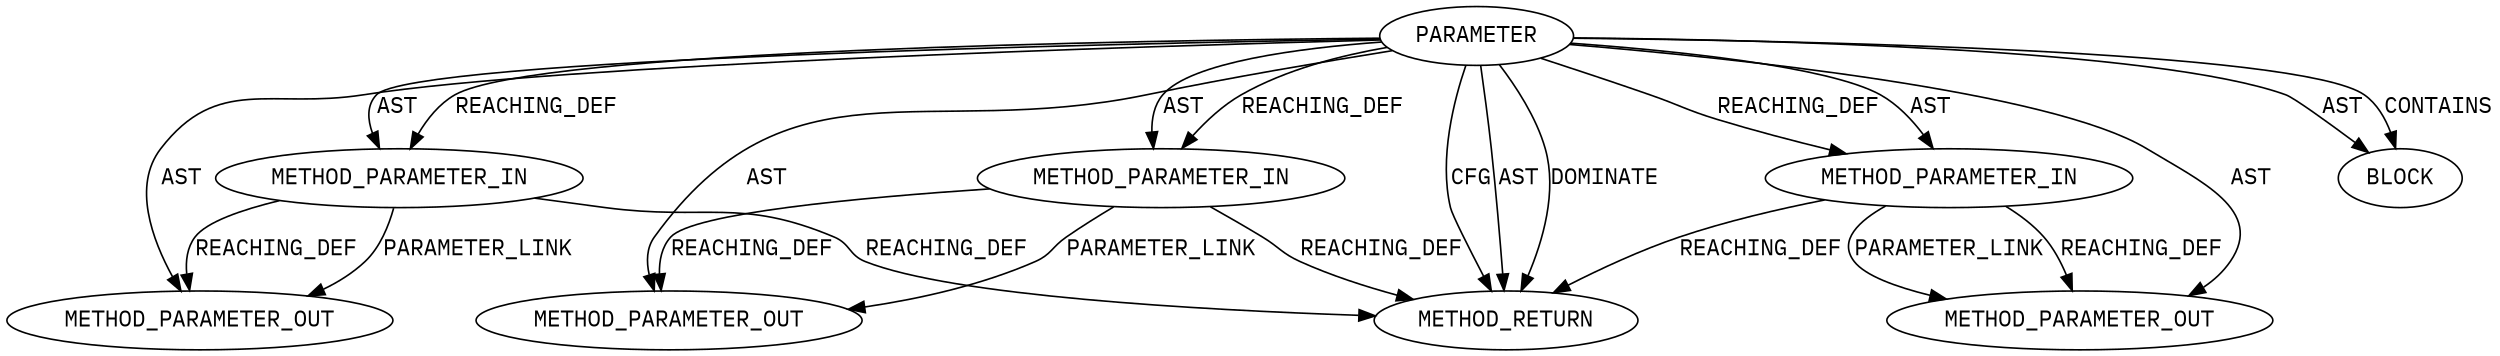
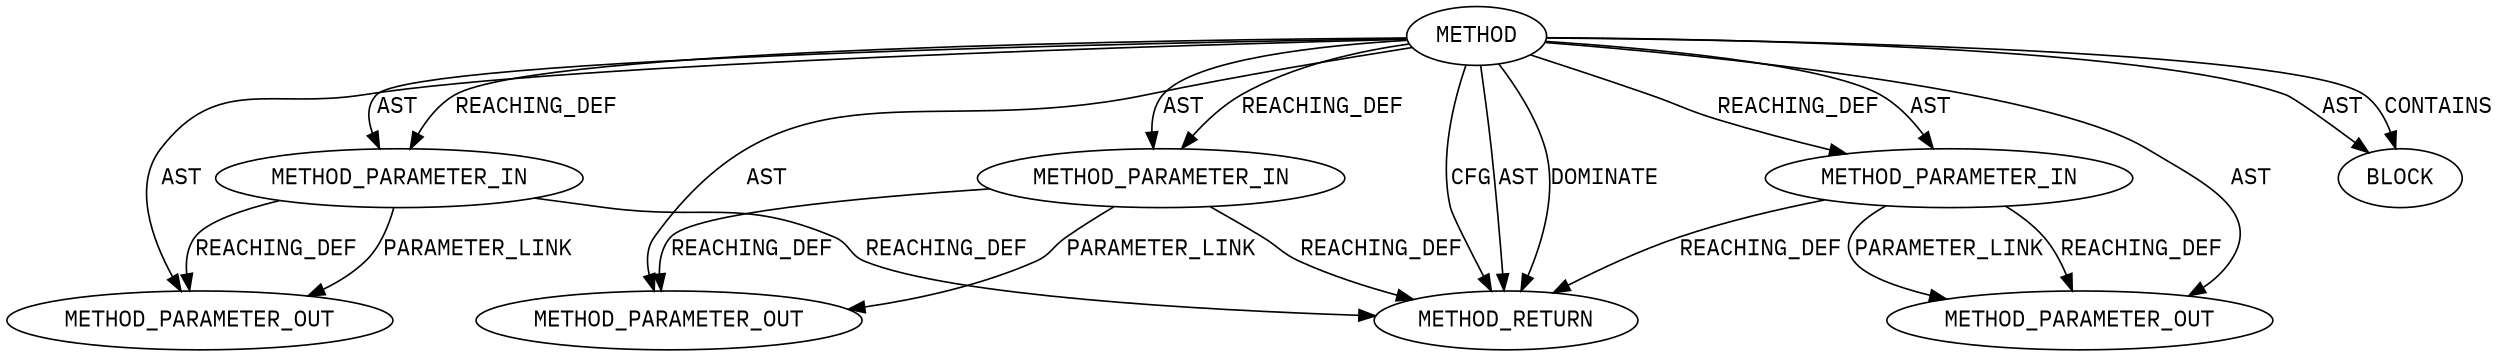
(1477, 36) -> (1477, 36)
